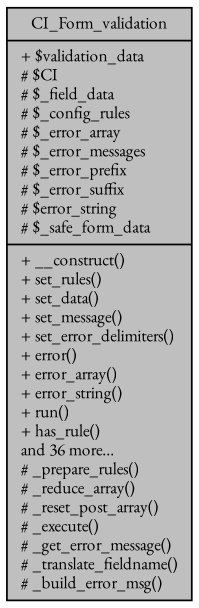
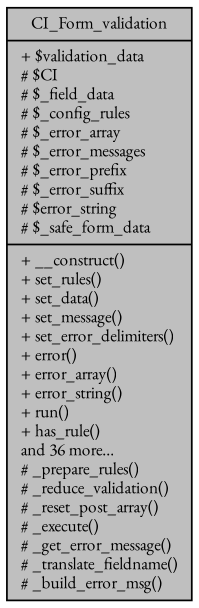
(79, 488) -> (95, 488)
